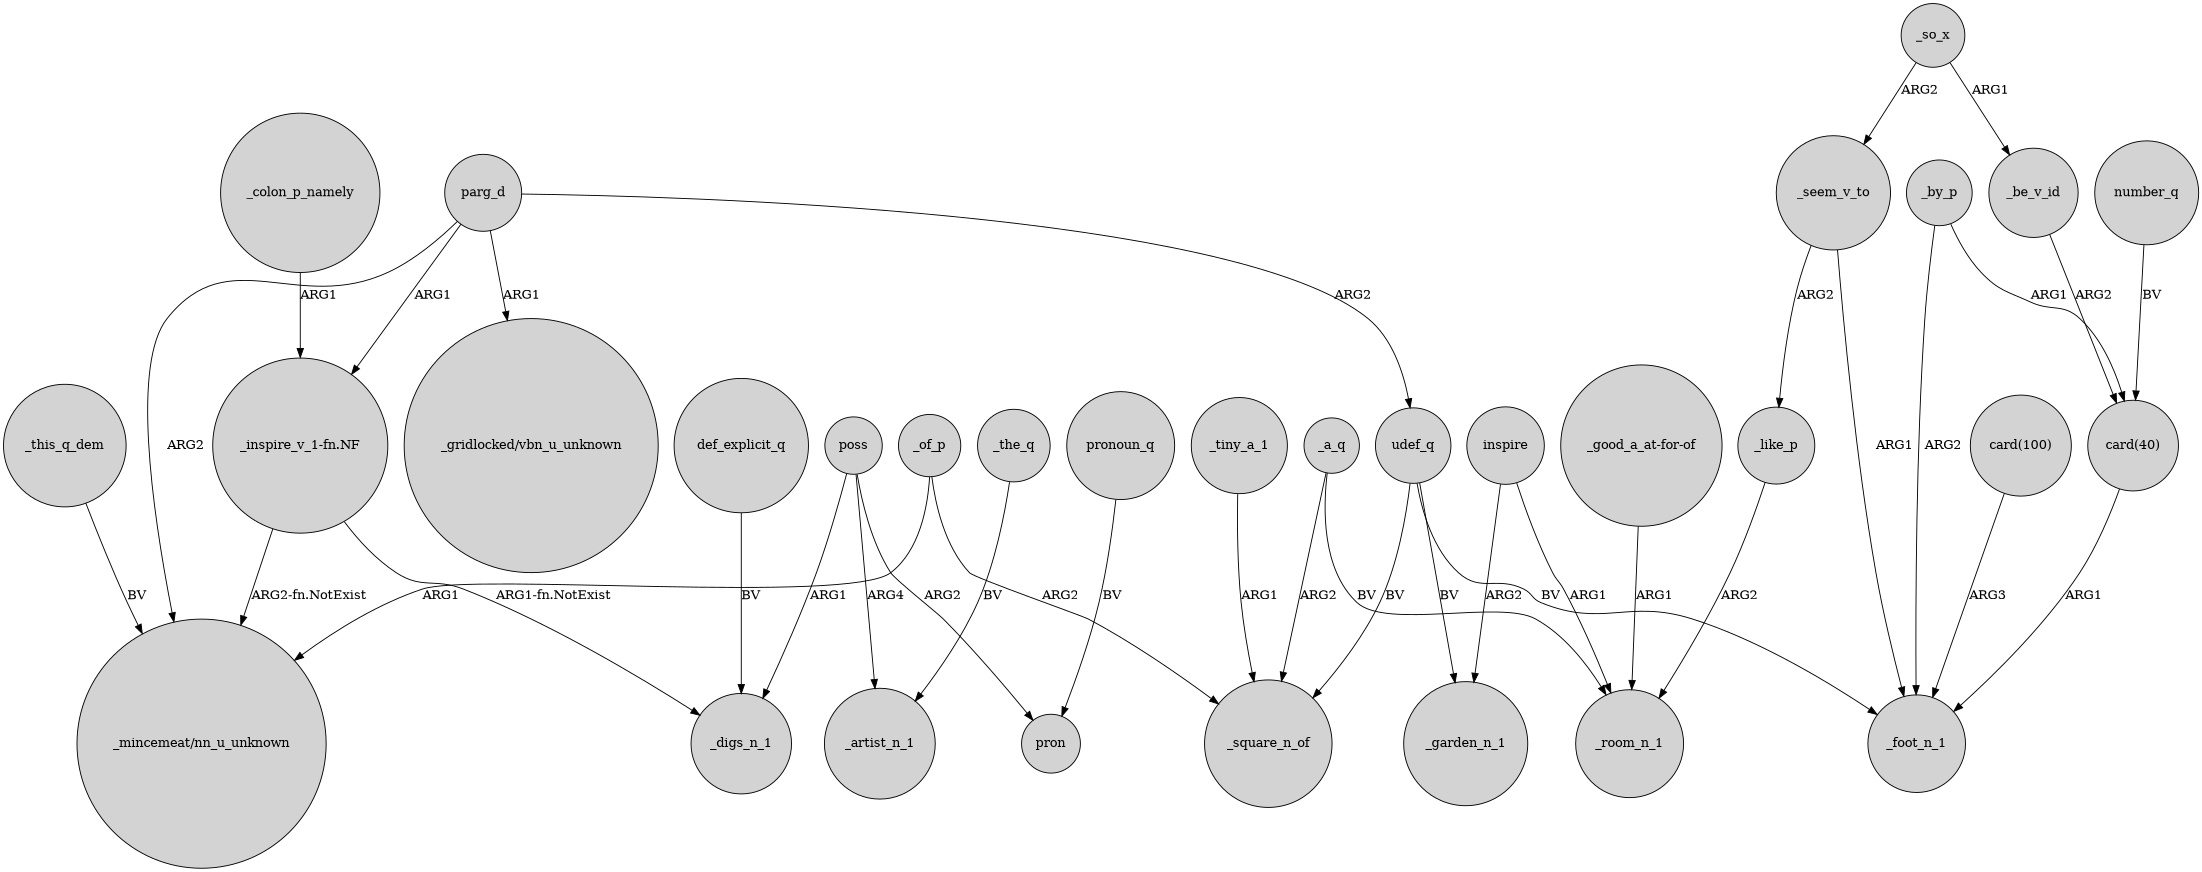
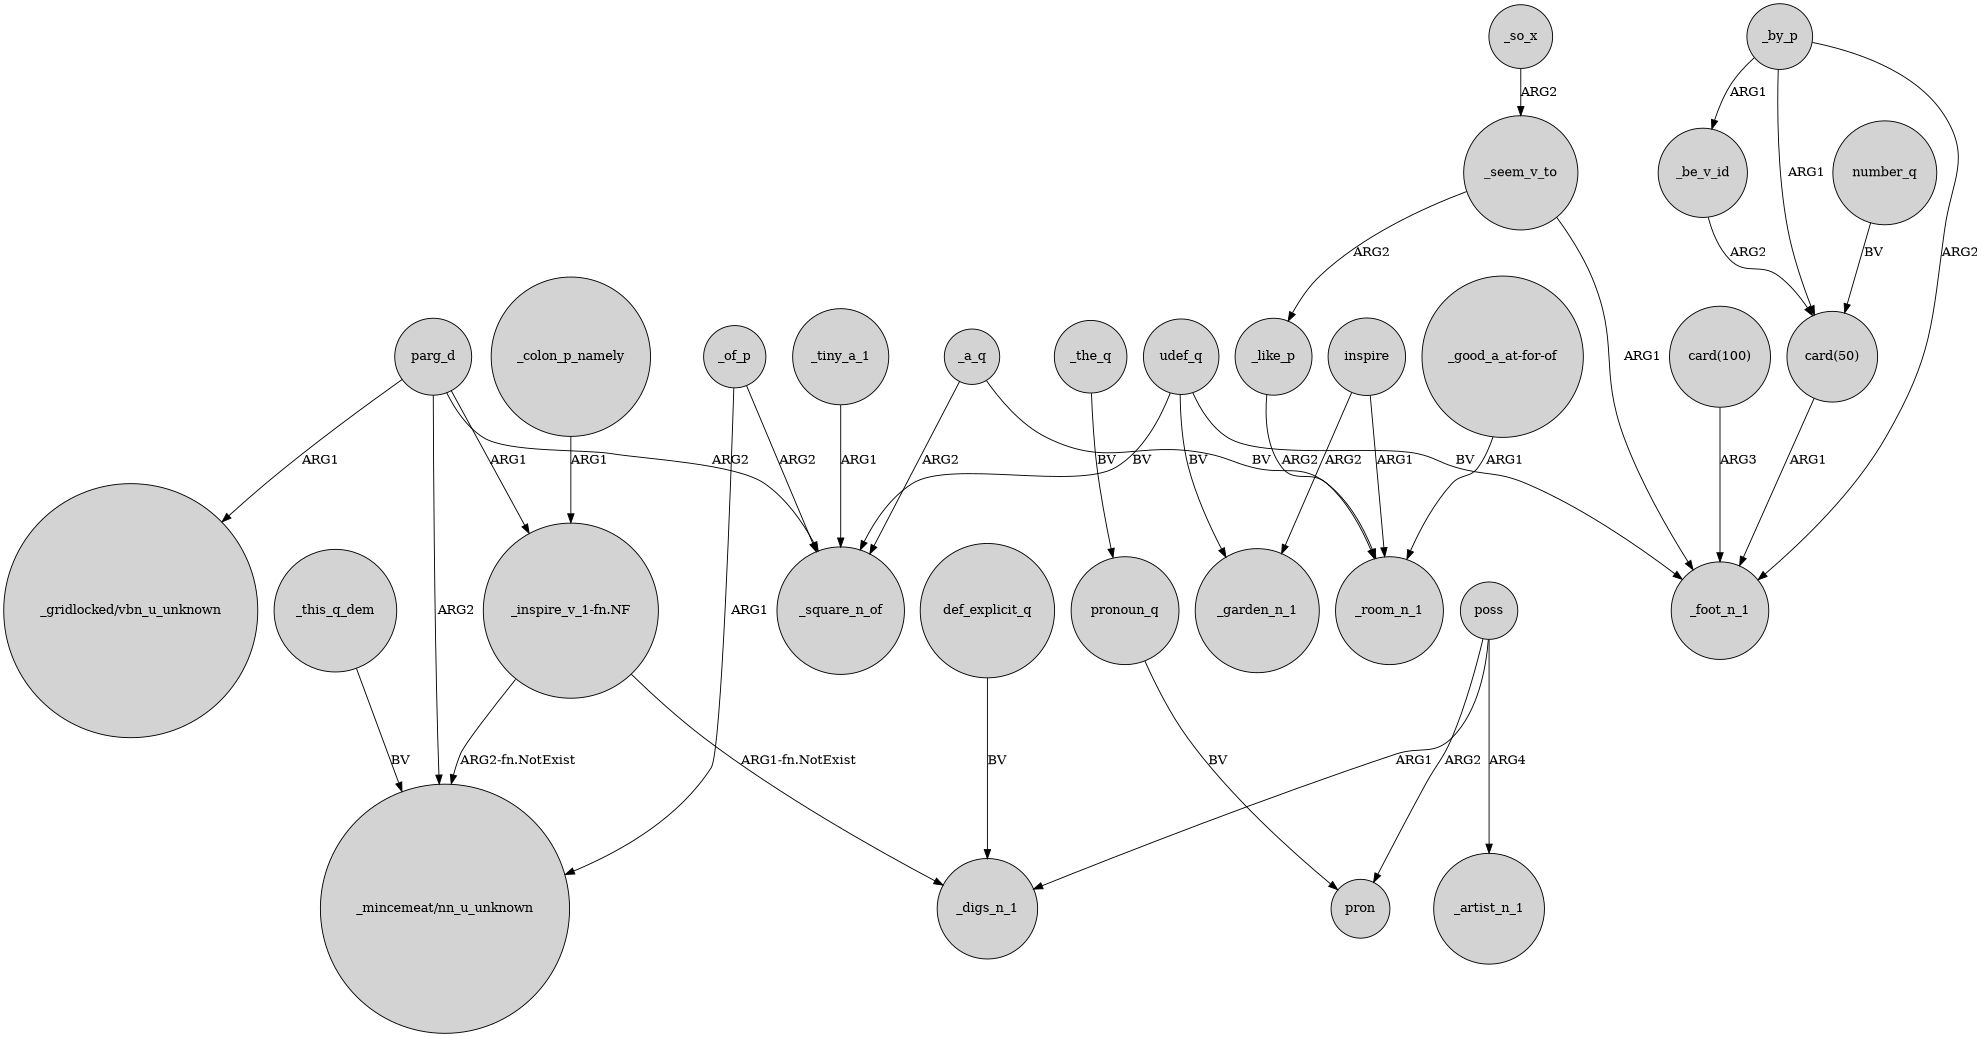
(1977, 105) -> (1730, 86)
(998, 222) -> (634, 457)
(2133, 446) -> (1832, 357)
(981, 595) -> (1097, 467)
